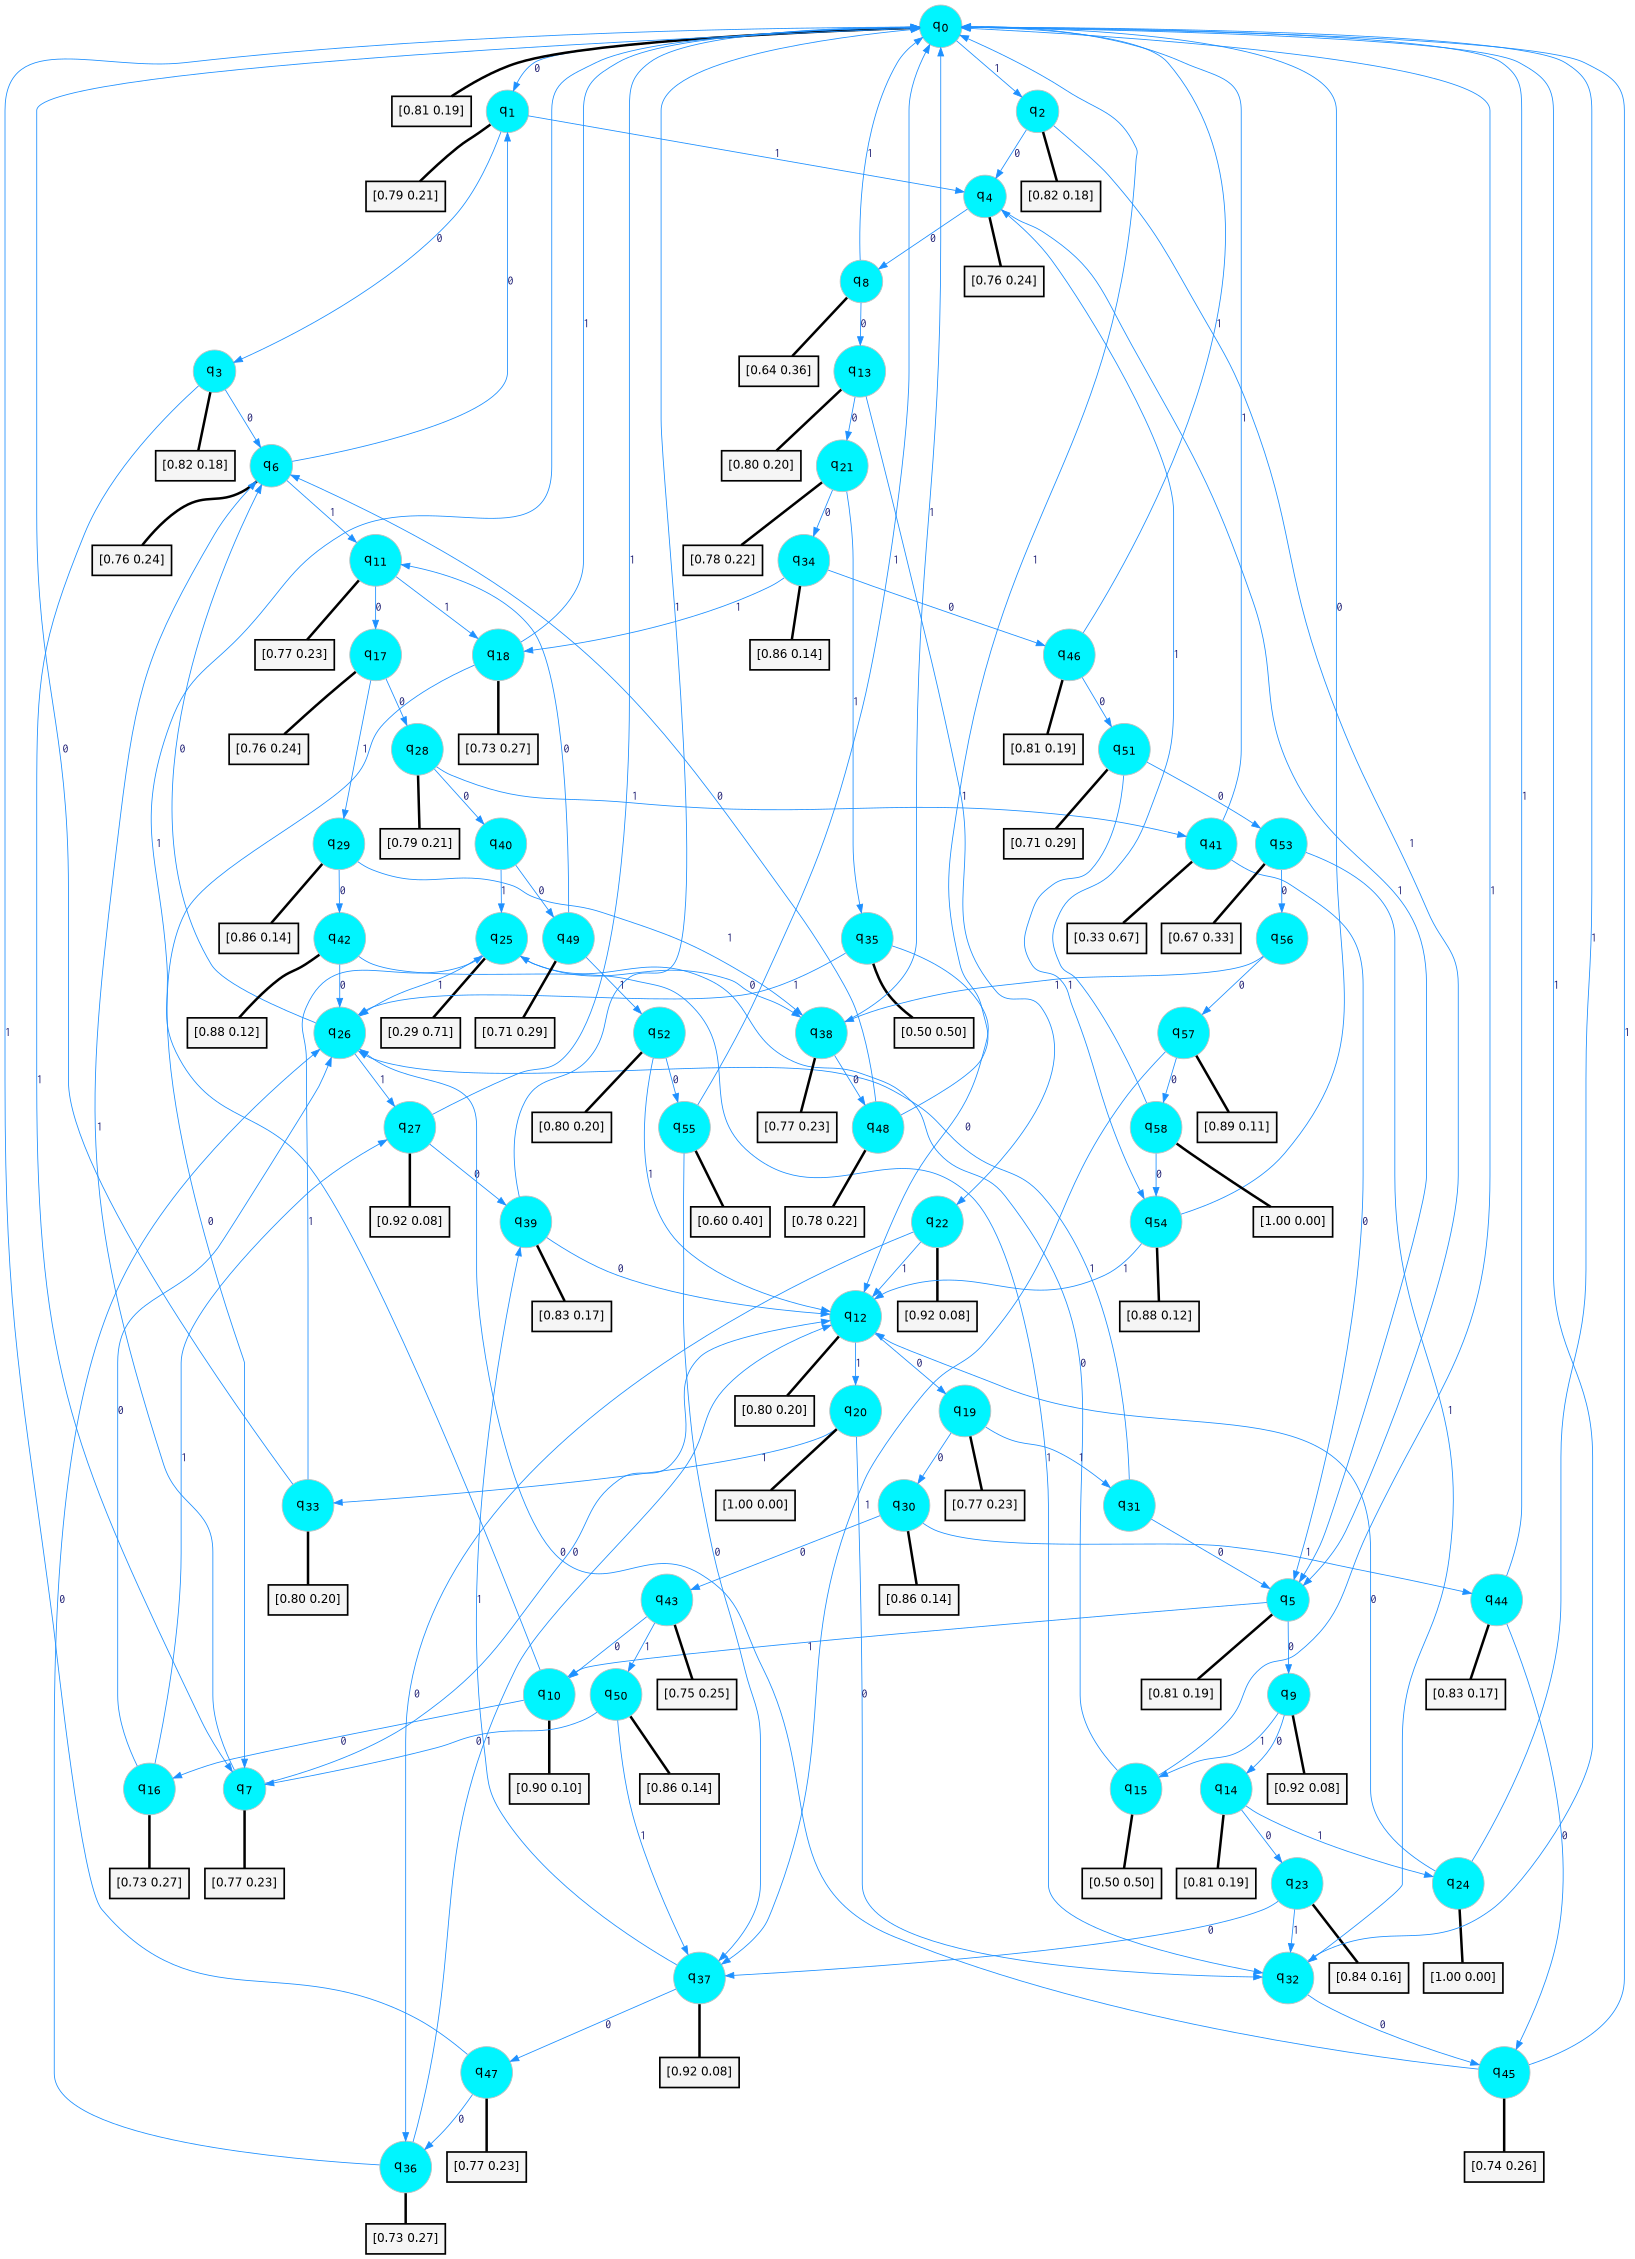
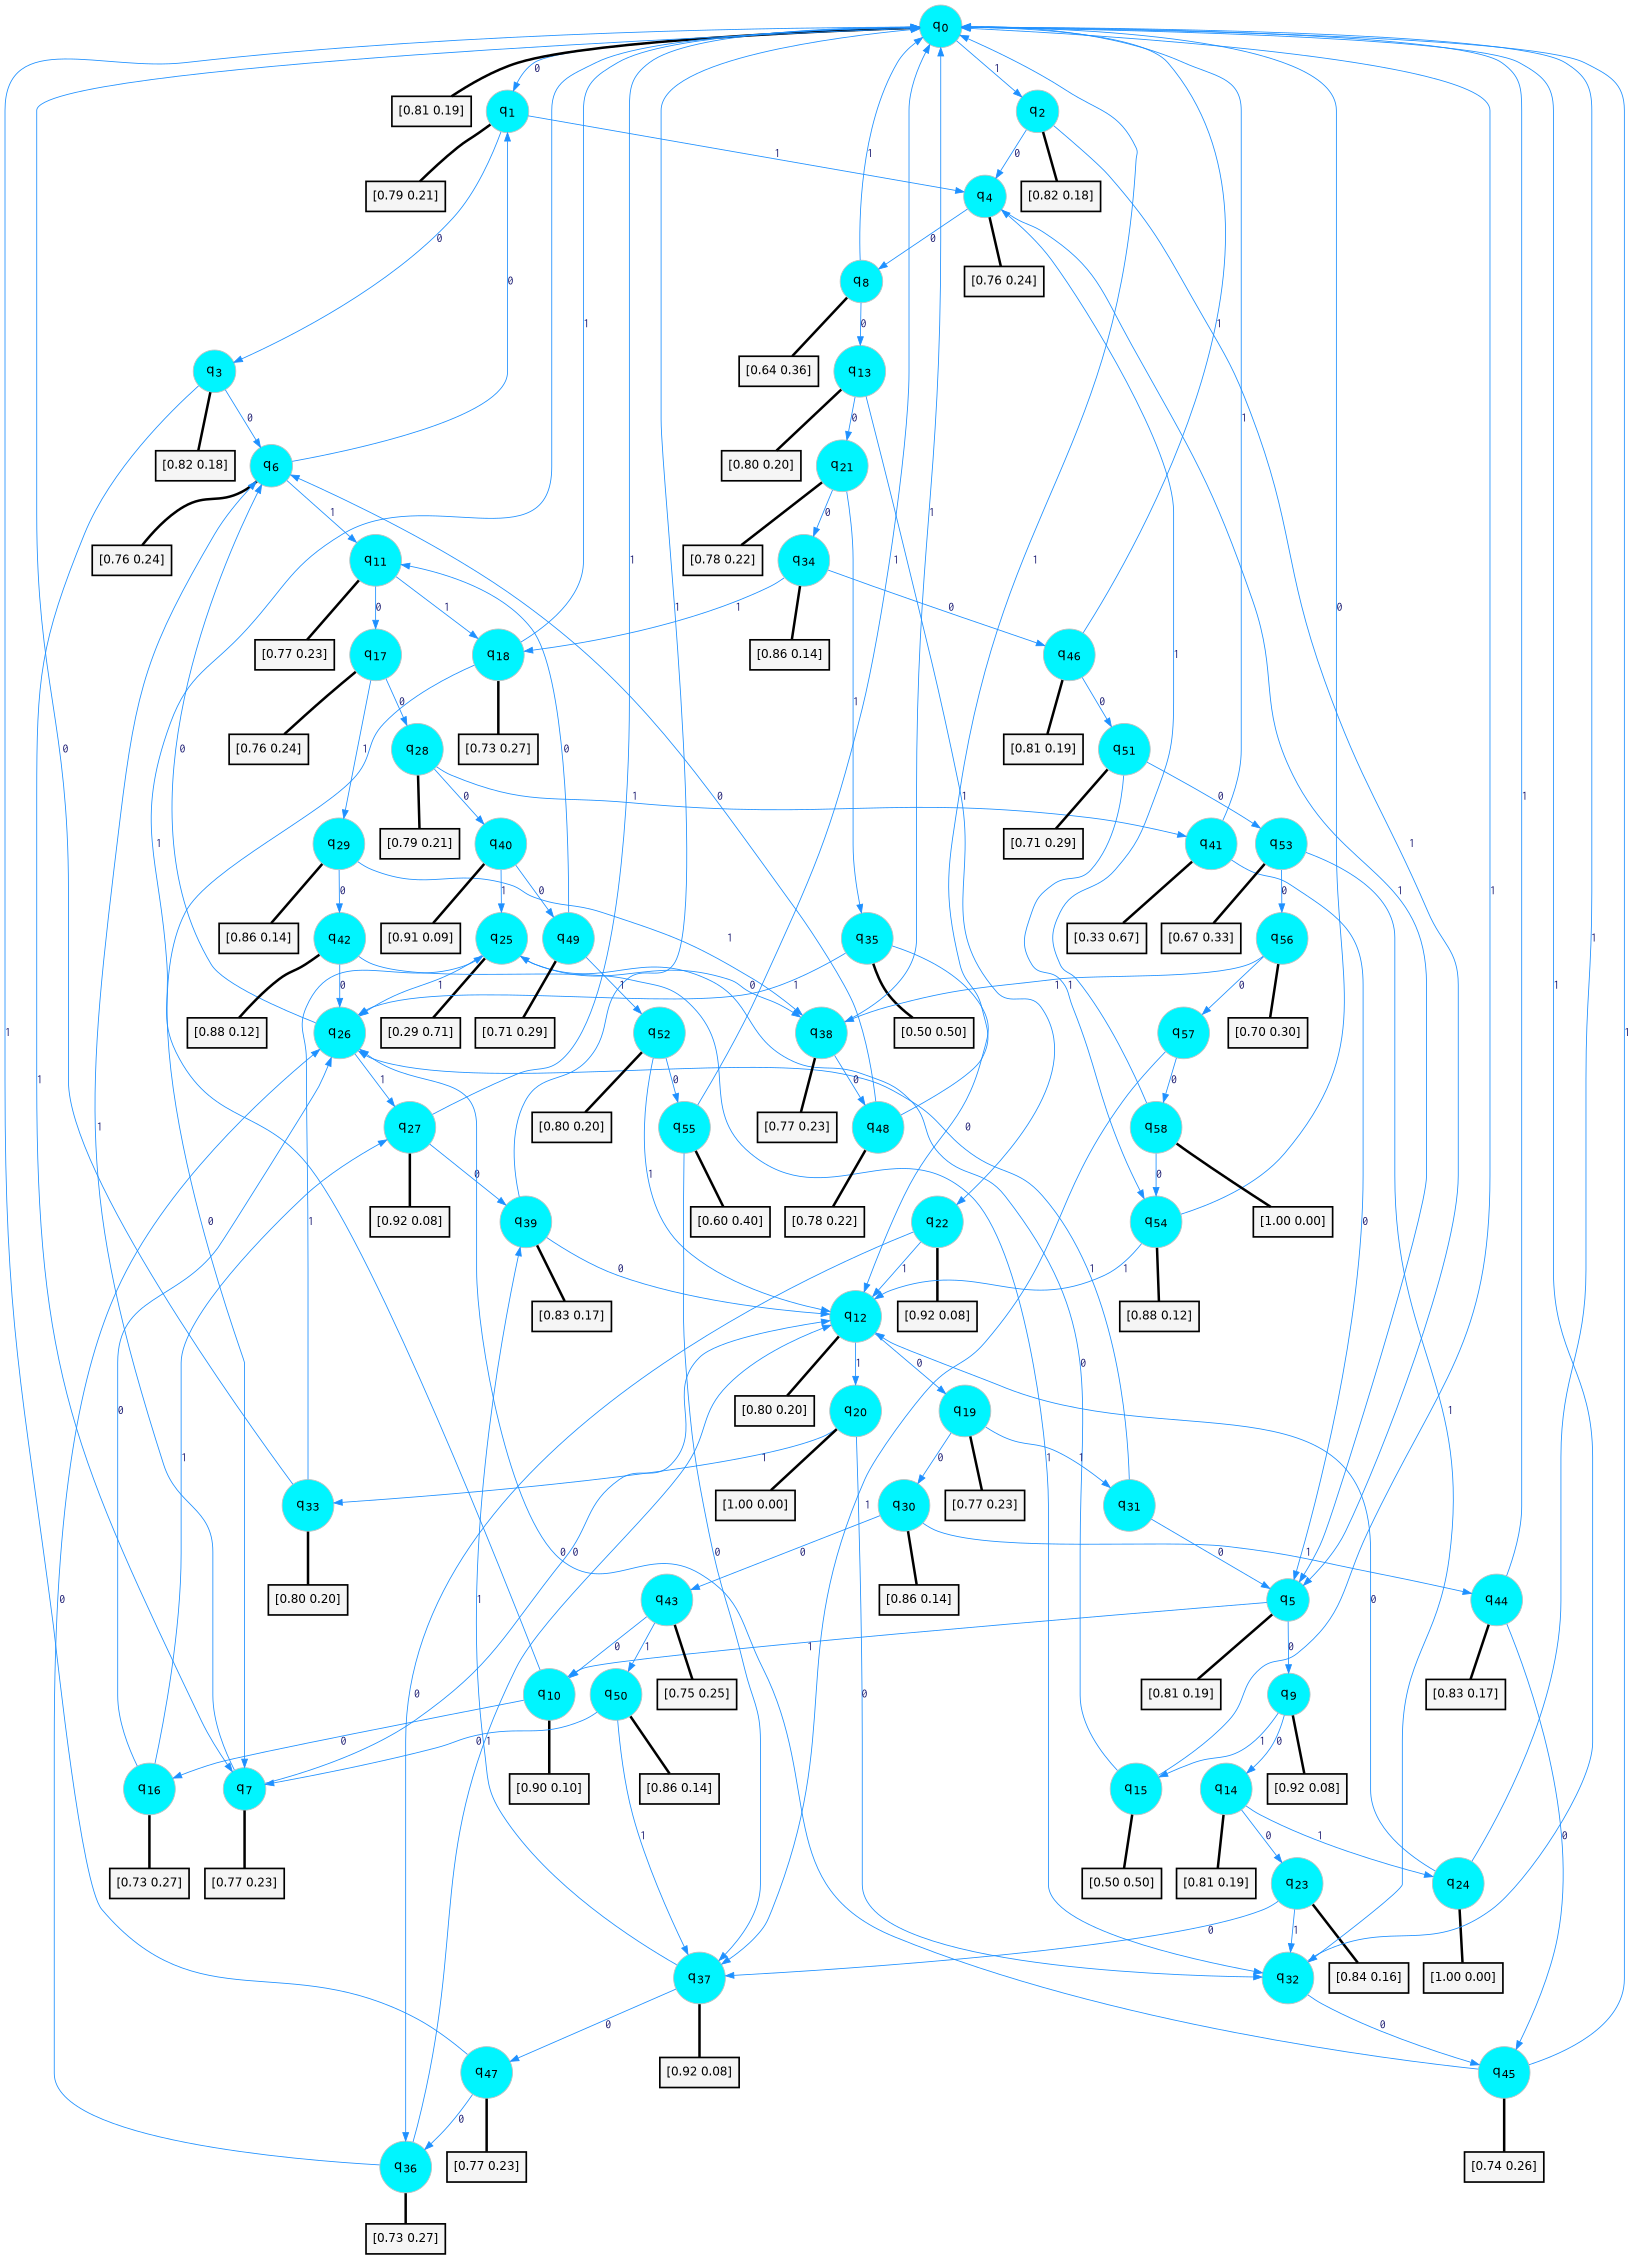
none -> (421, 938)
none -> (1268, 1033)
(1237, 1127) -> none
